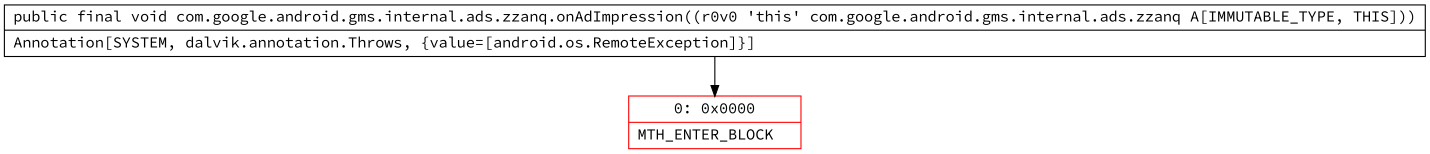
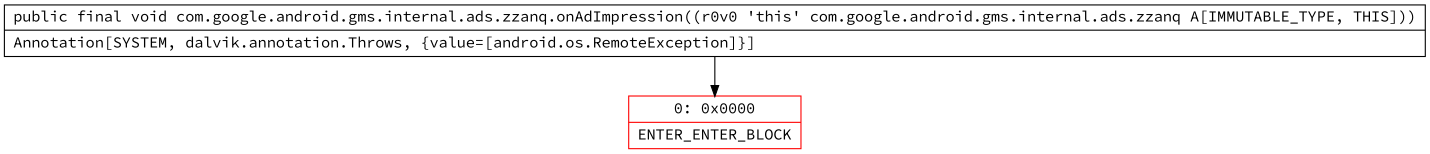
(706, 135) -> (715, 135)
